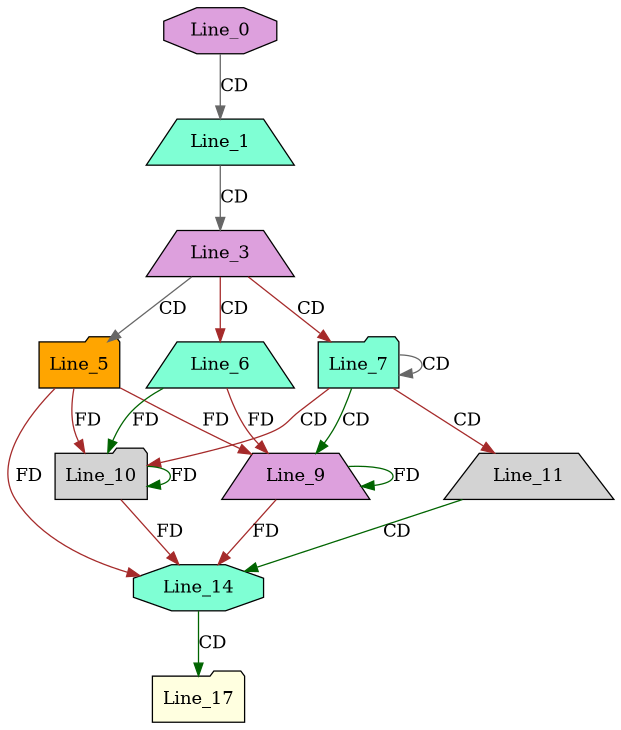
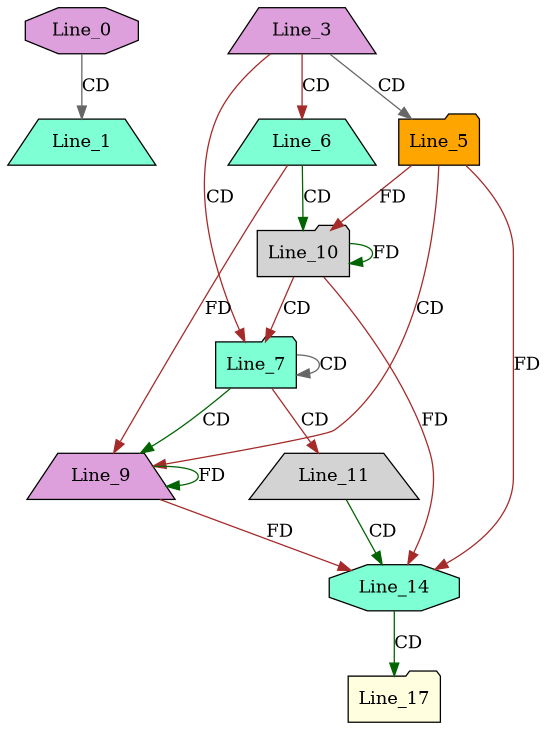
(220, 191) -> none
(146, 421) -> (317, 198)
(216, 421) -> (430, 309)
(265, 435) -> (282, 303)
